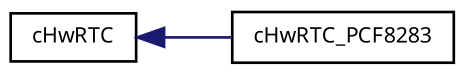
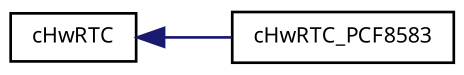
(343, 37) -> (343, 37)
